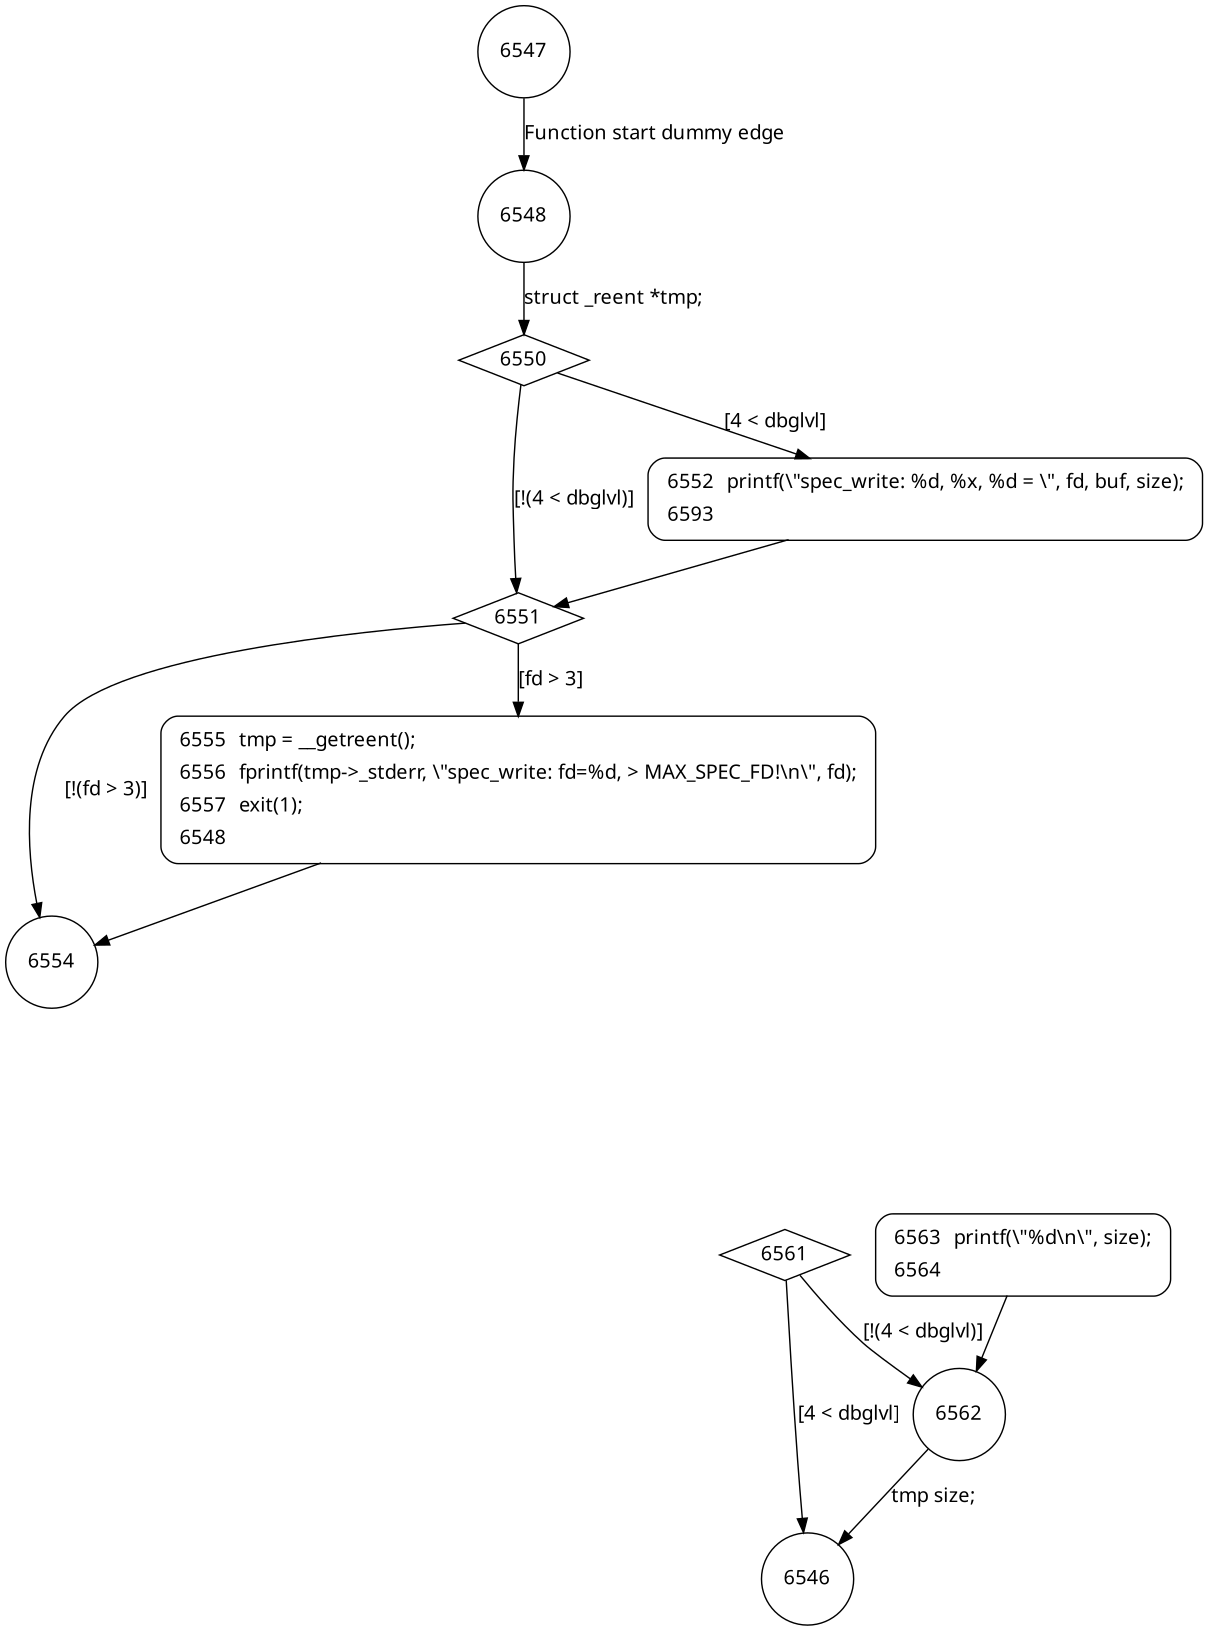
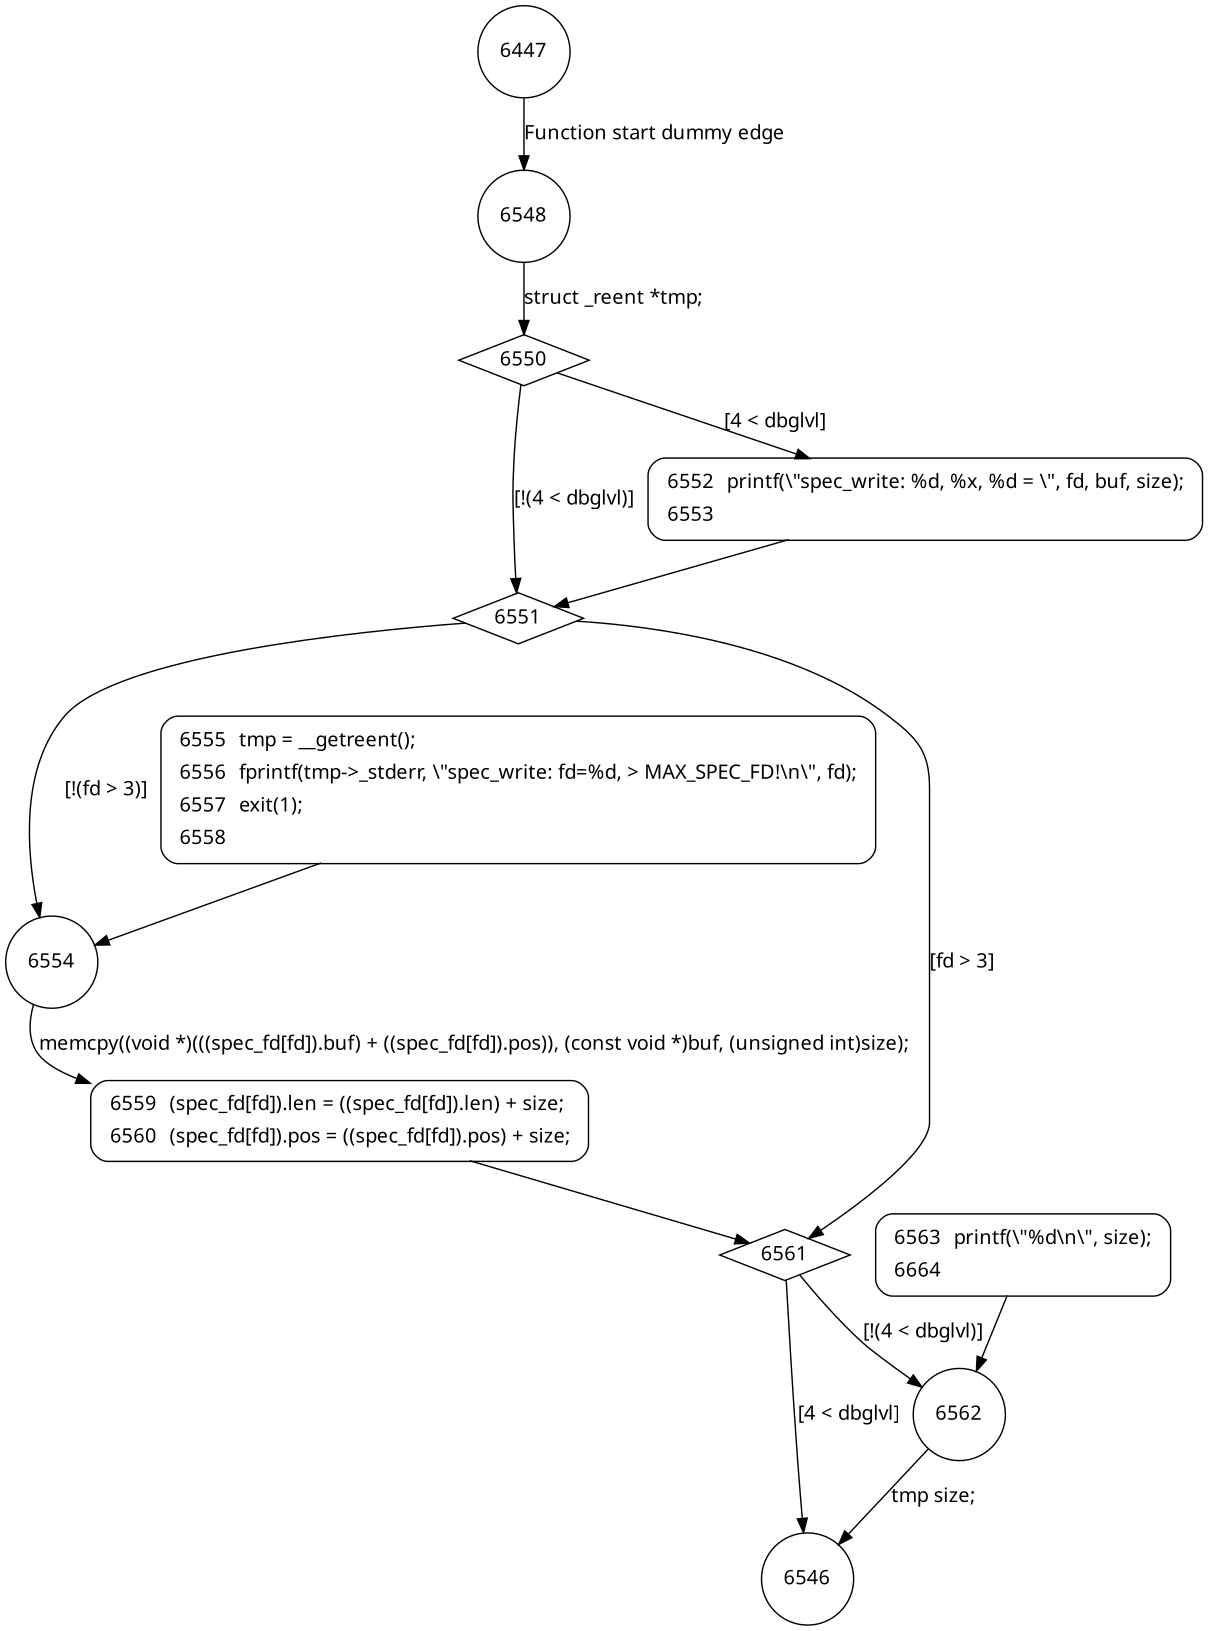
(524, 52) -> (524, 52)
(691, 515) -> (691, 515)
(518, 673) -> (930, 825)
(203, 838) -> (203, 838)
none -> (340, 1121)
(918, 1271) -> (918, 1271)
